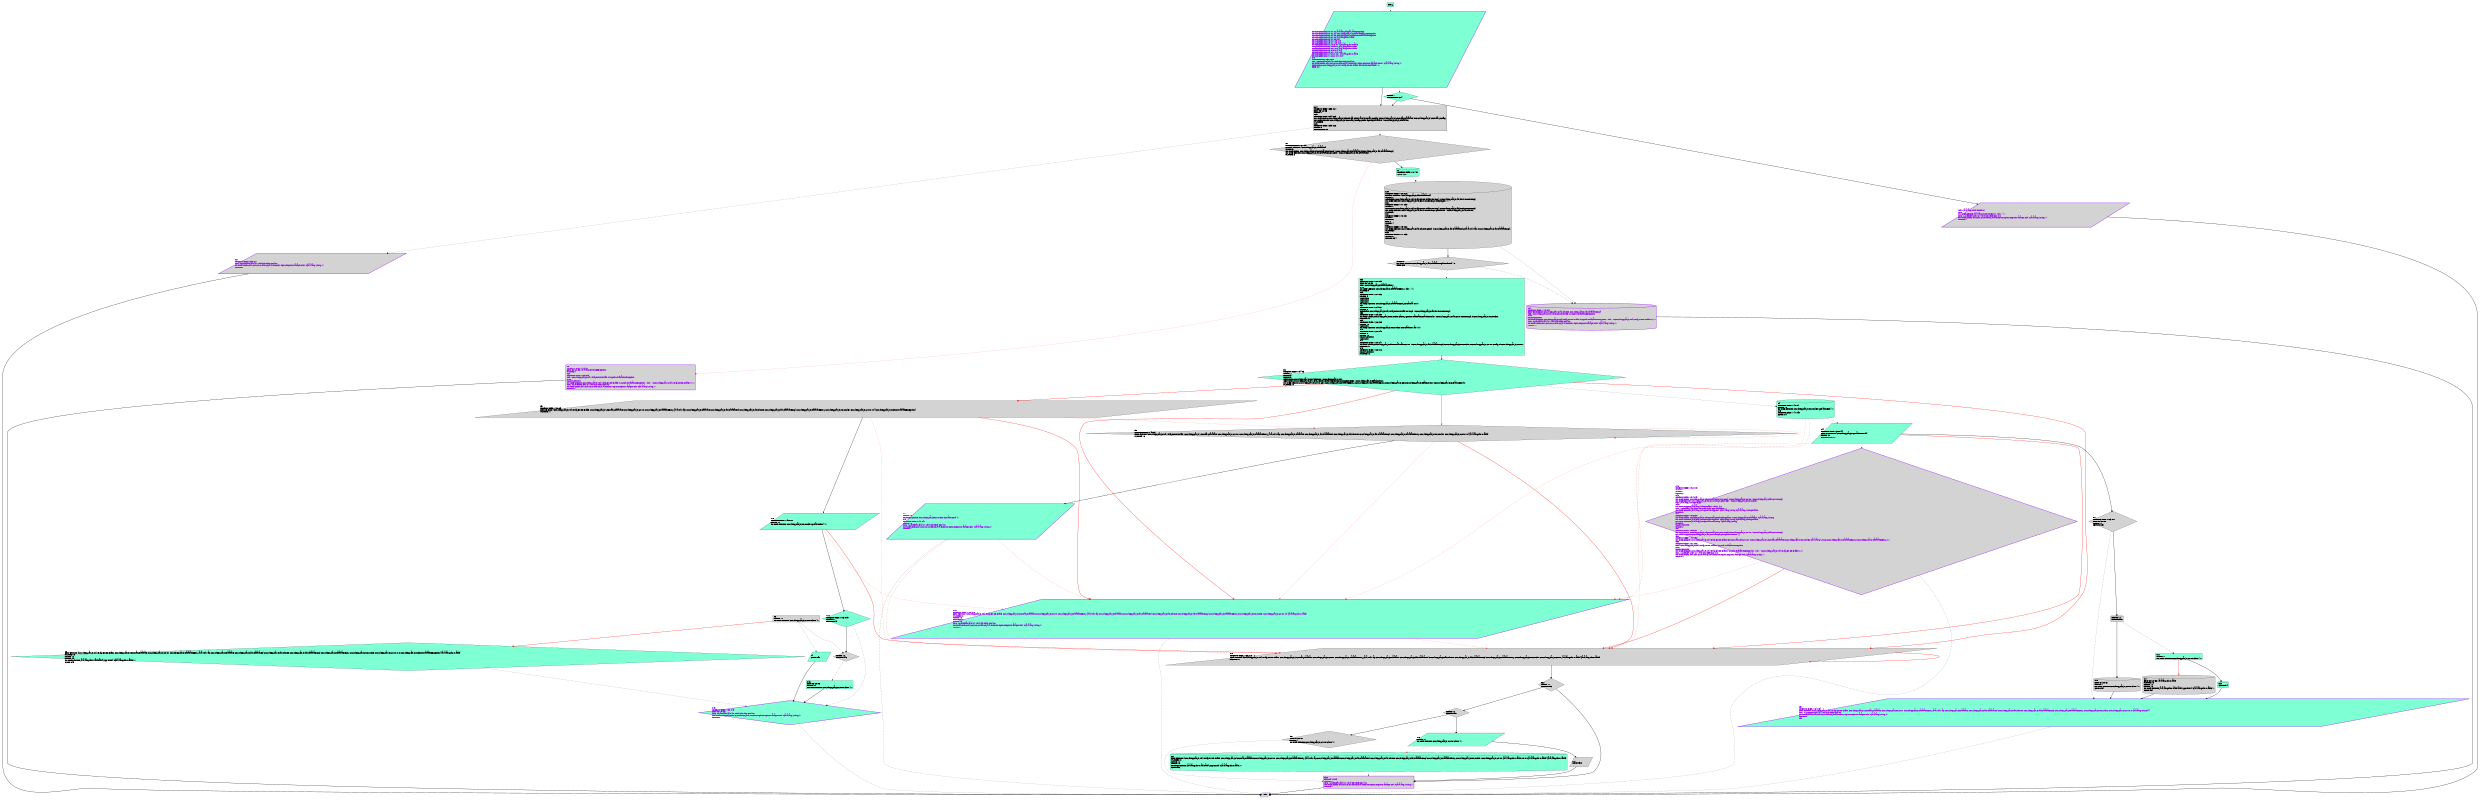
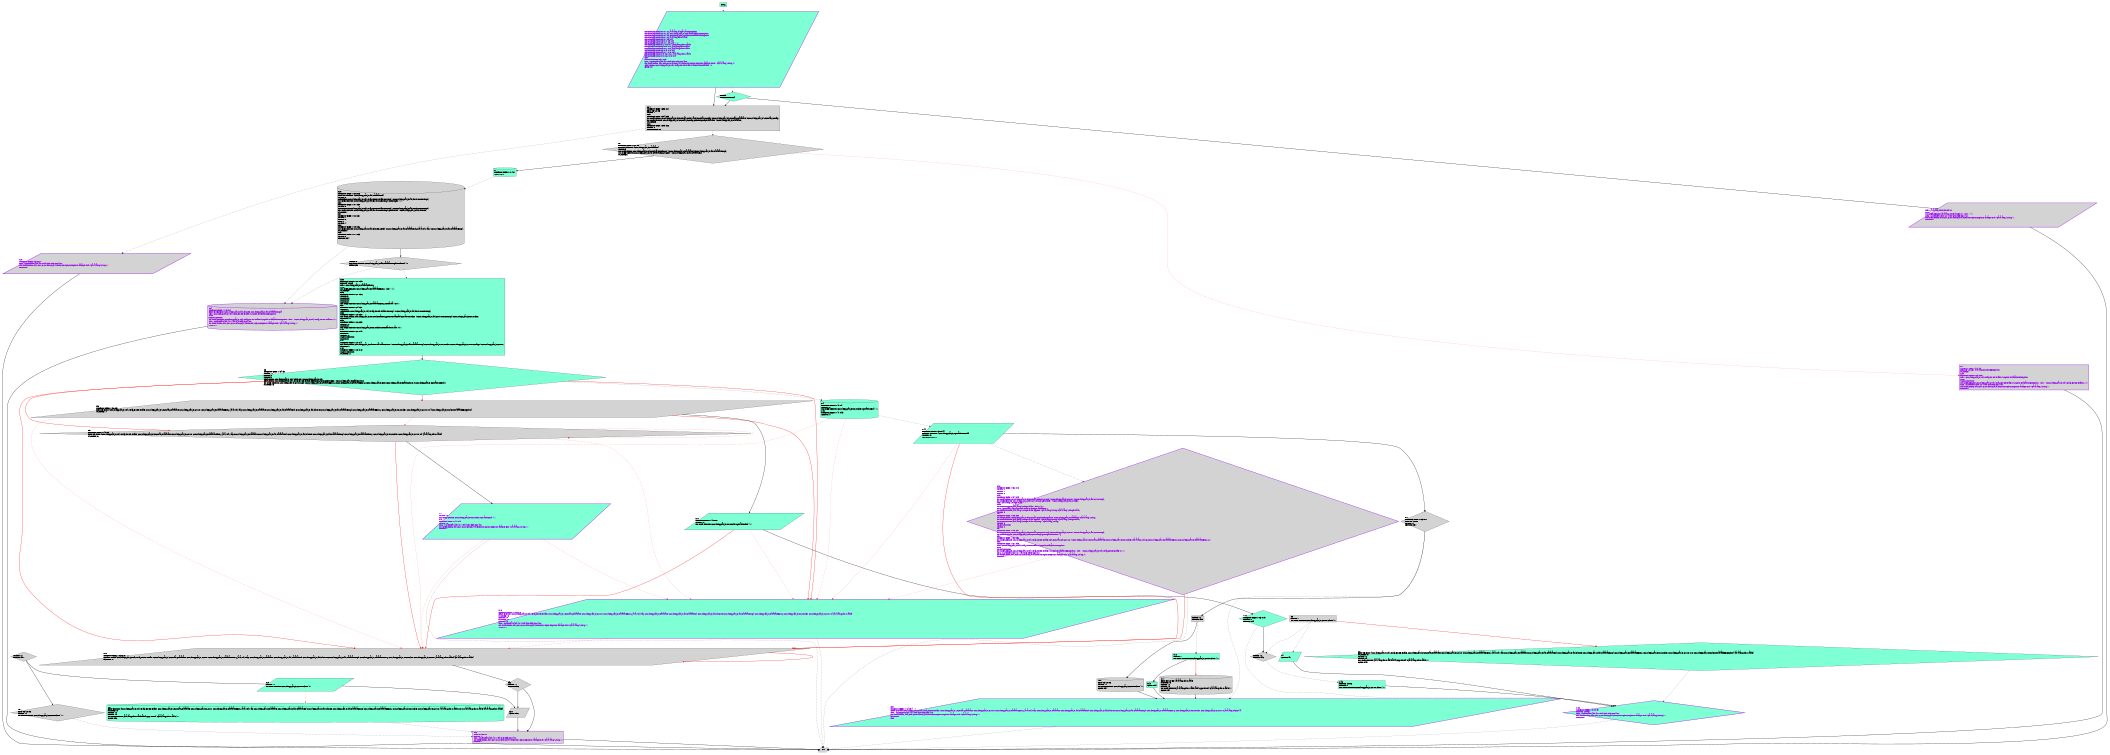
(1504, 699) -> (518, 699)
